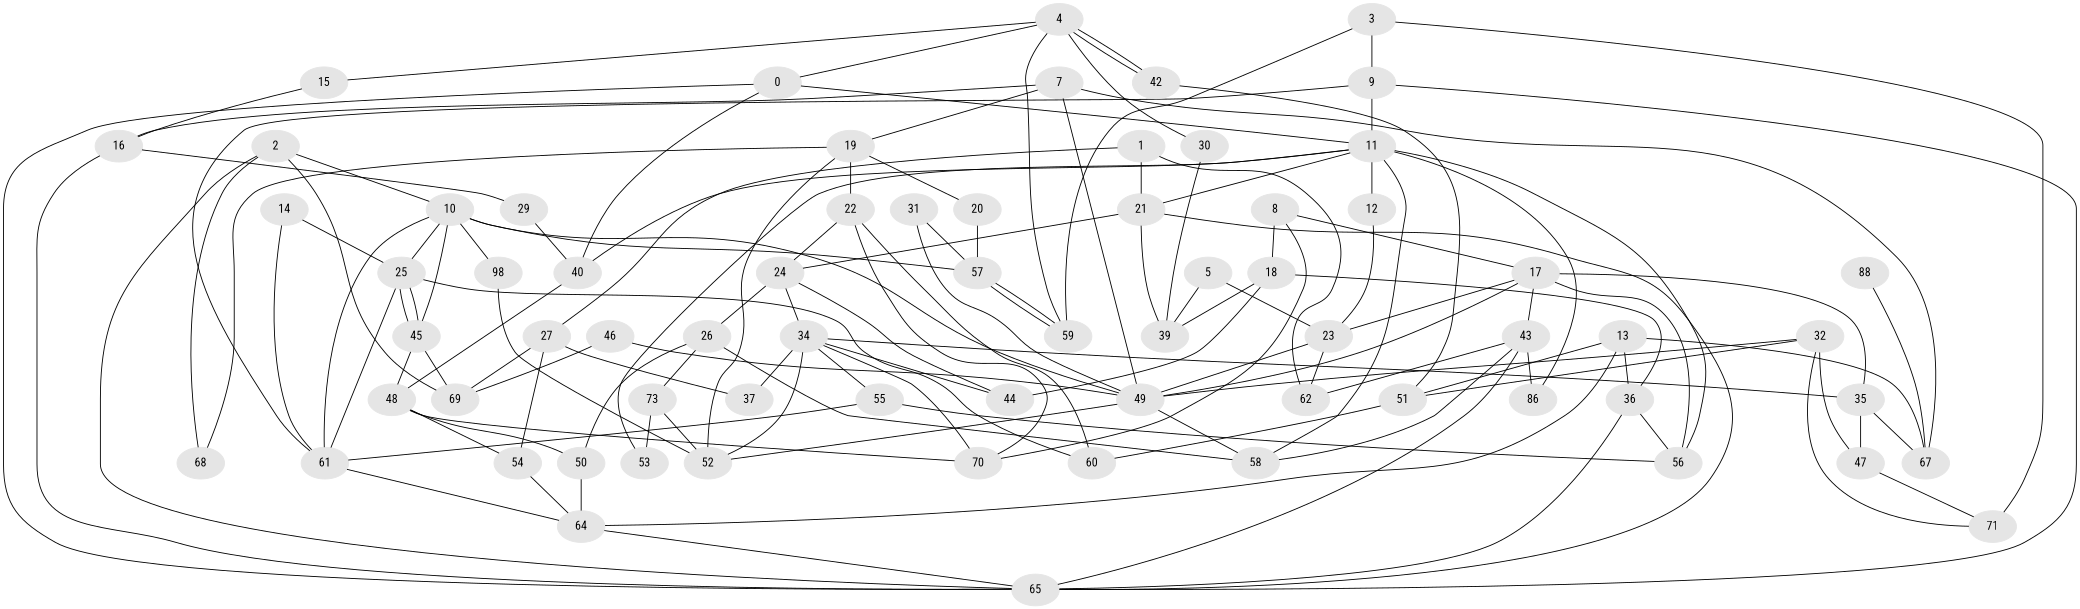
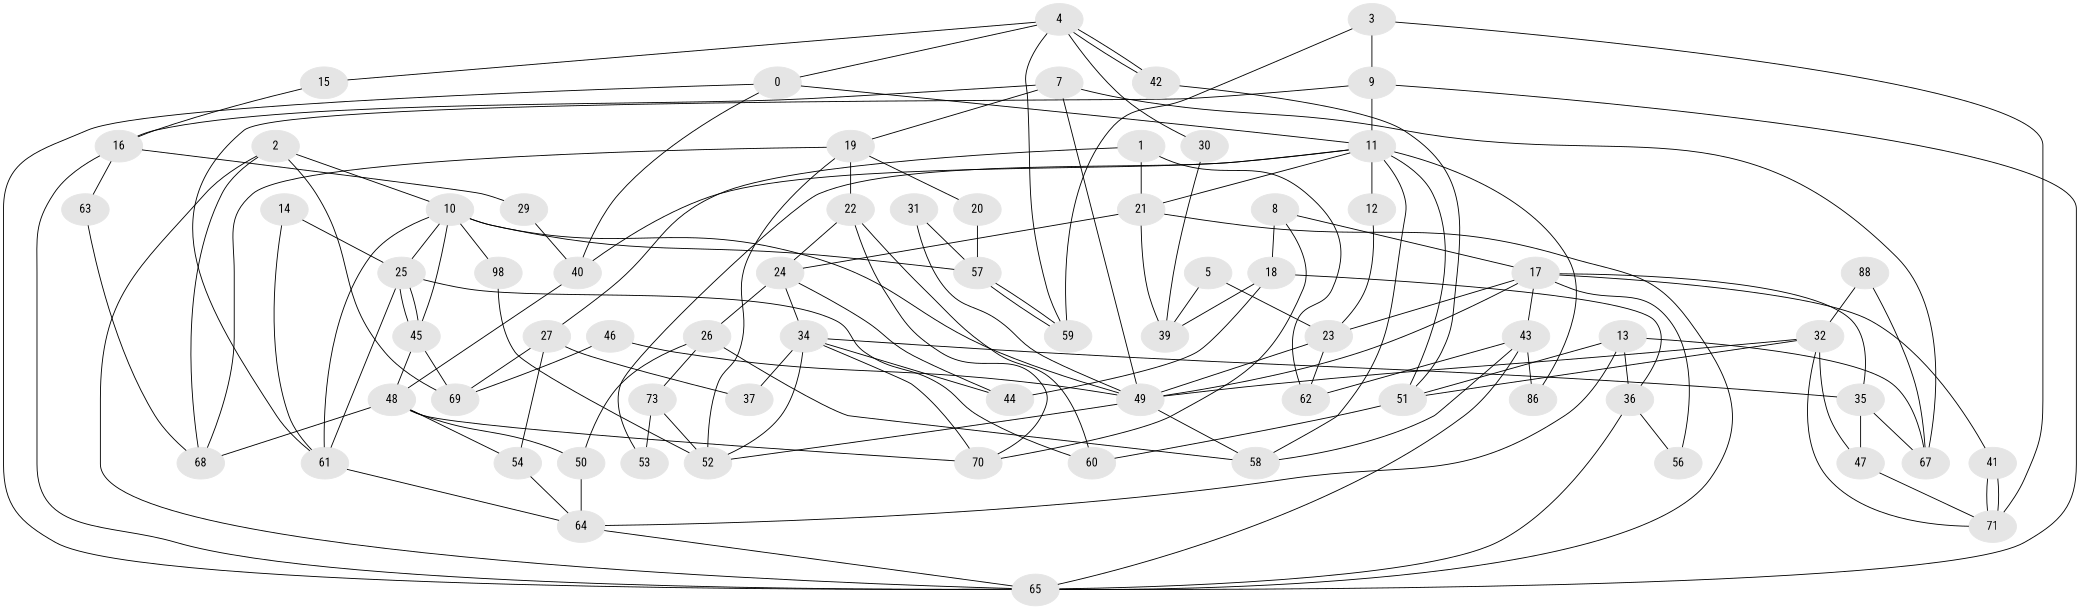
none -> (85, 210)
(1618, 240) -> (1445, 263)
none -> (1843, 304)
(880, 400) -> none
none -> (304, 429)
none -> (1993, 463)
